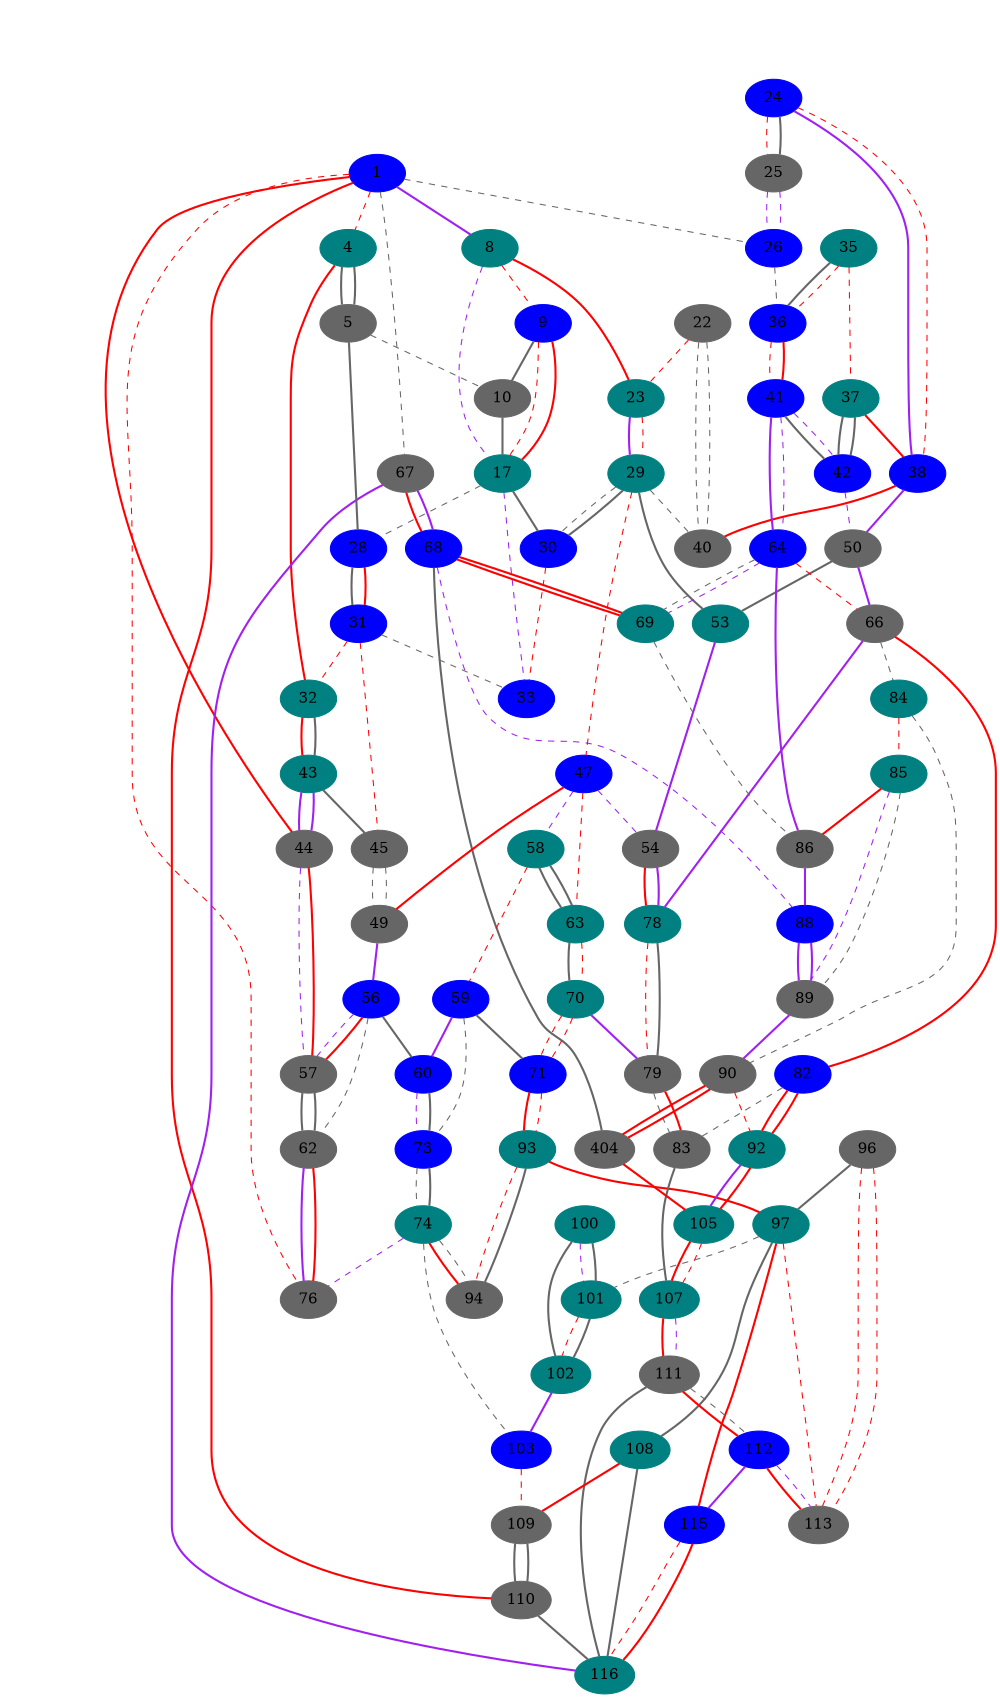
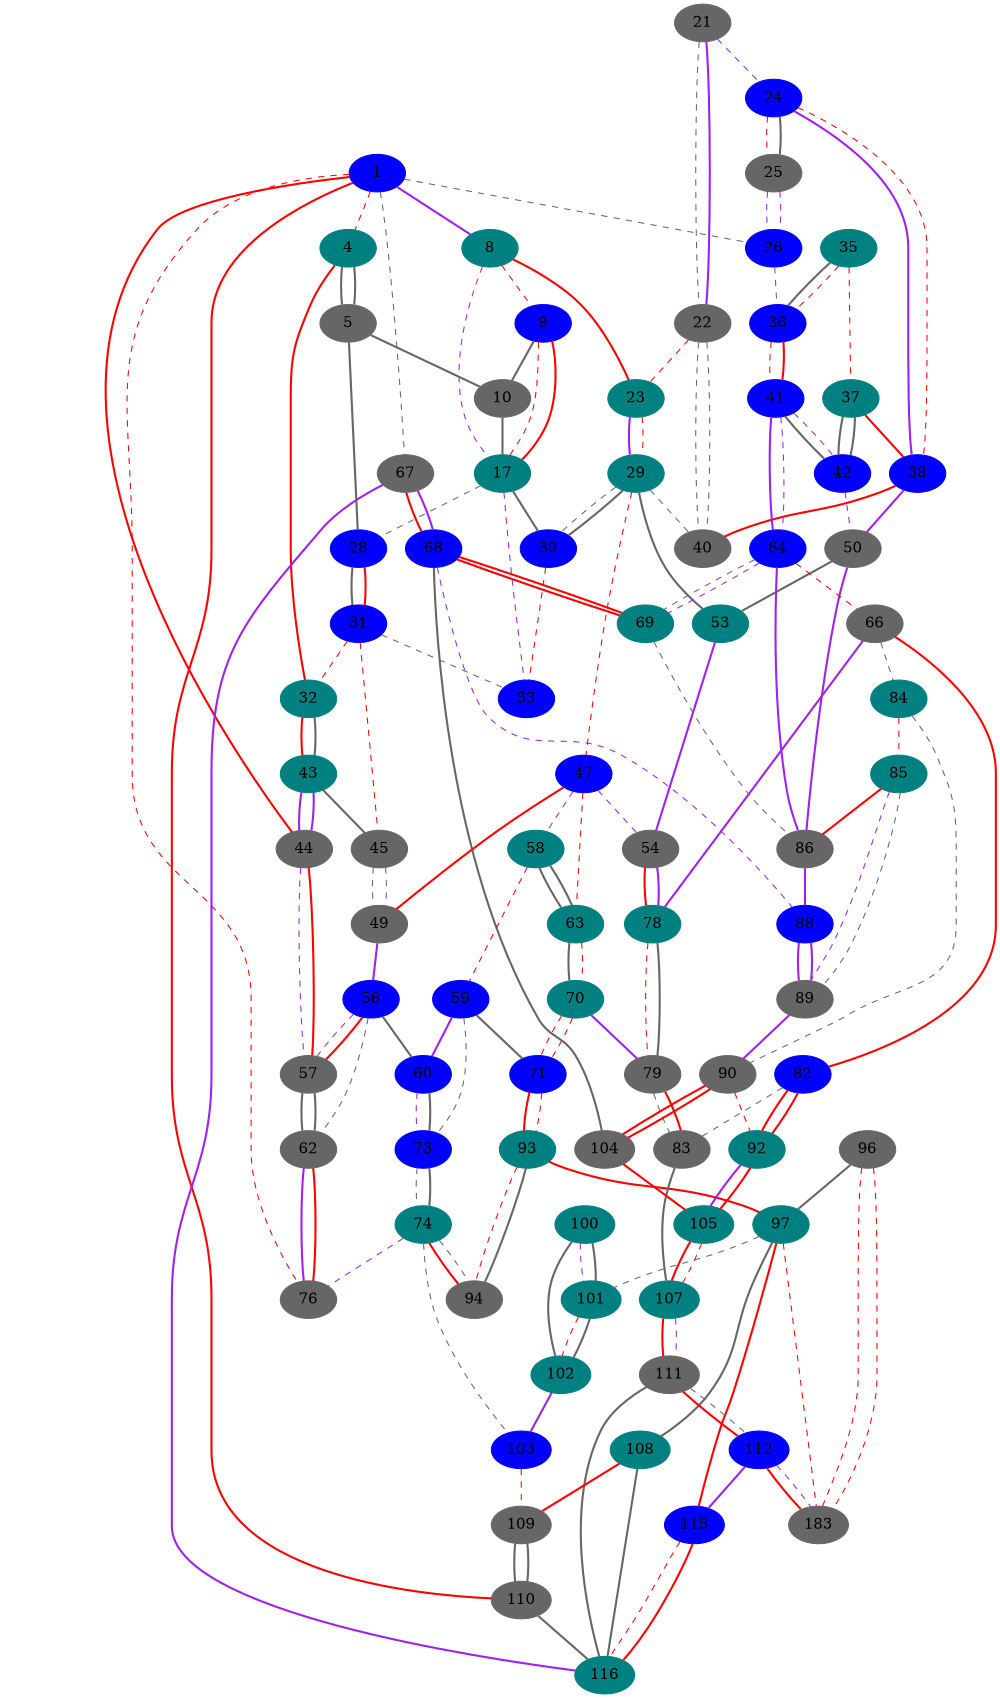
none -> (703, 23)
(425, 361) -> (425, 361)
(864, 586) -> (820, 711)
(605, 1149) -> (605, 1149)
(819, 1525) -> (819, 1525)
